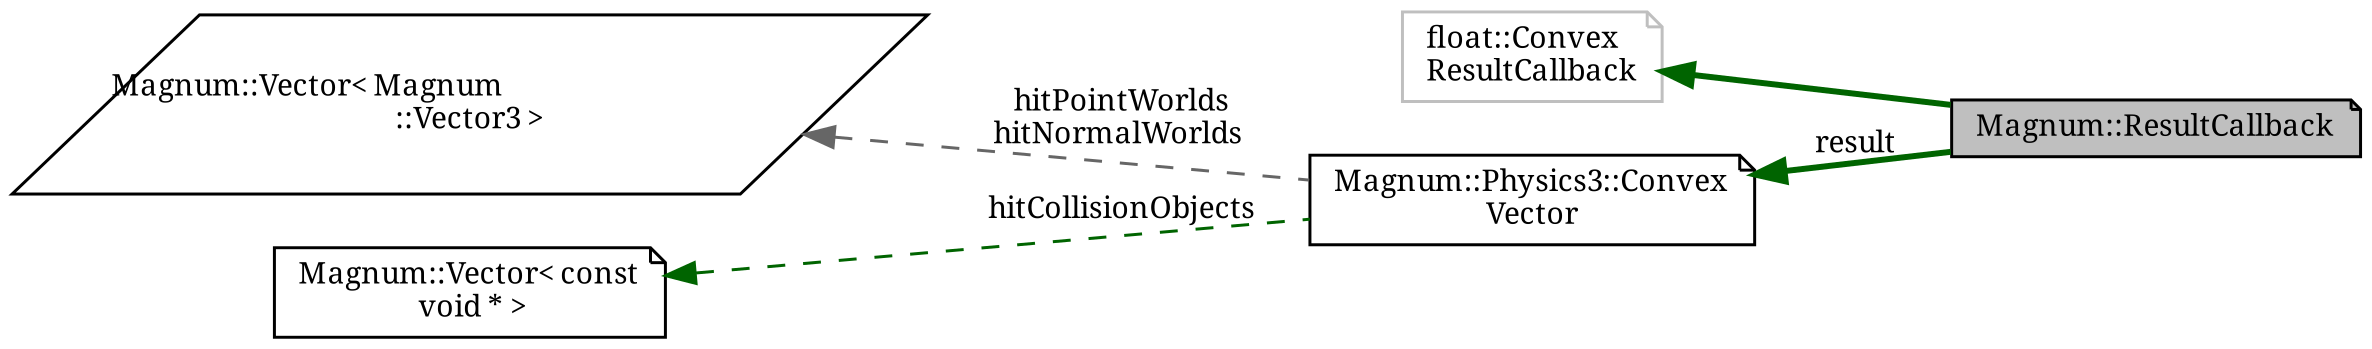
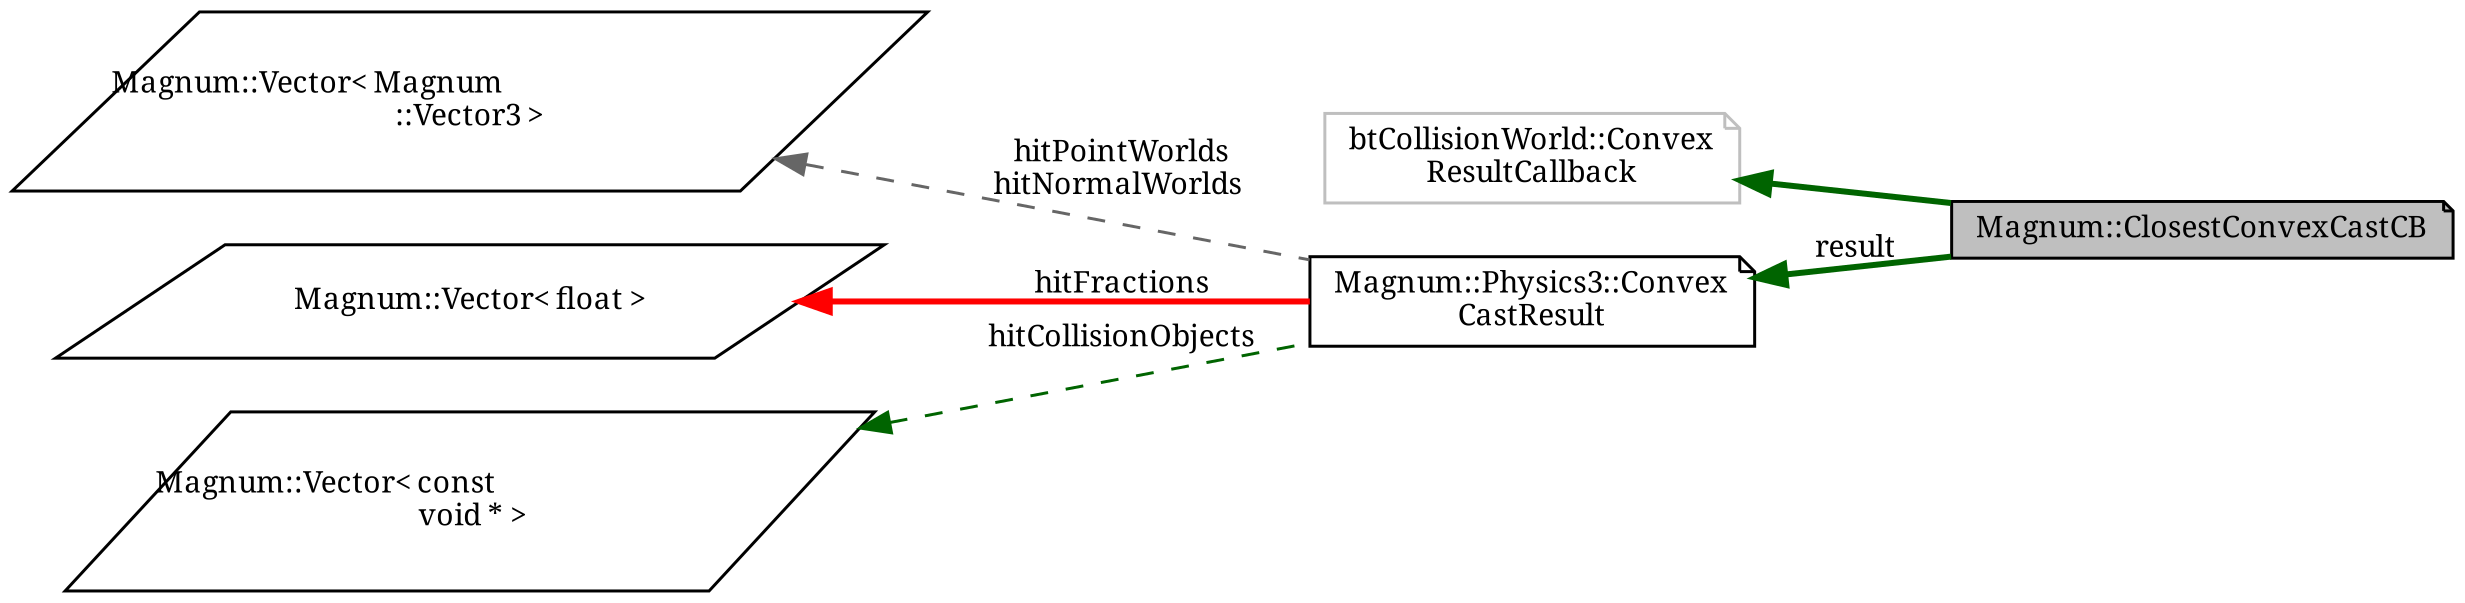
(1532, 57) -> (1532, 158)
(2156, 128) -> (2202, 230)
(1532, 200) -> (1532, 301)
(470, 293) -> (470, 501)
none -> (470, 301)
